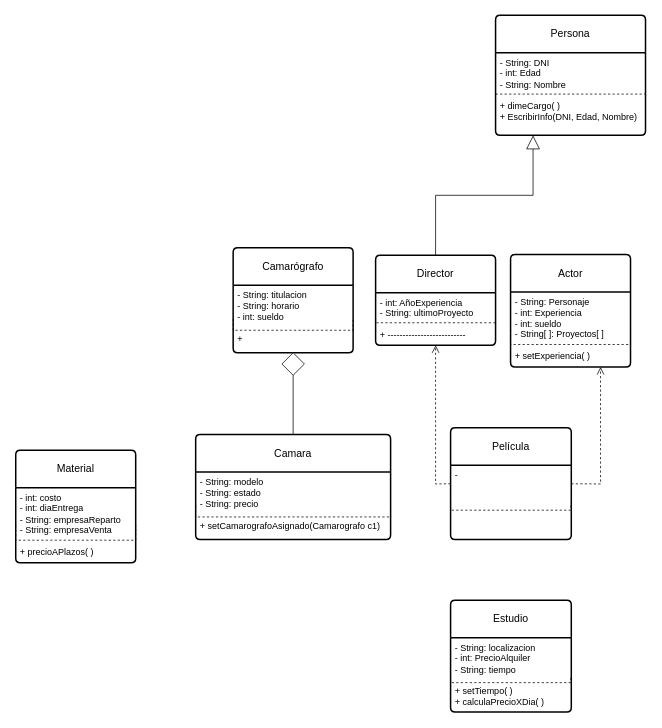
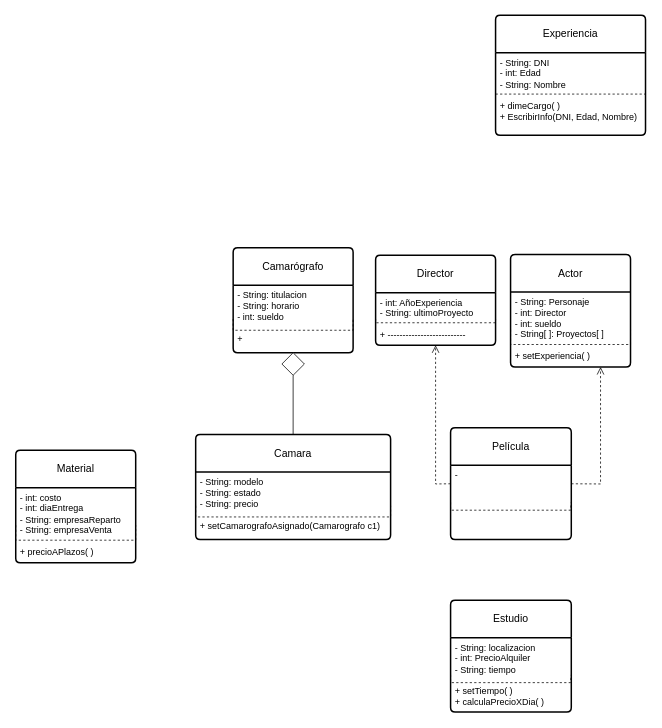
(570, 34) -> (570, 34)
(477, 195) -> none
(571, 324) -> (571, 324)
